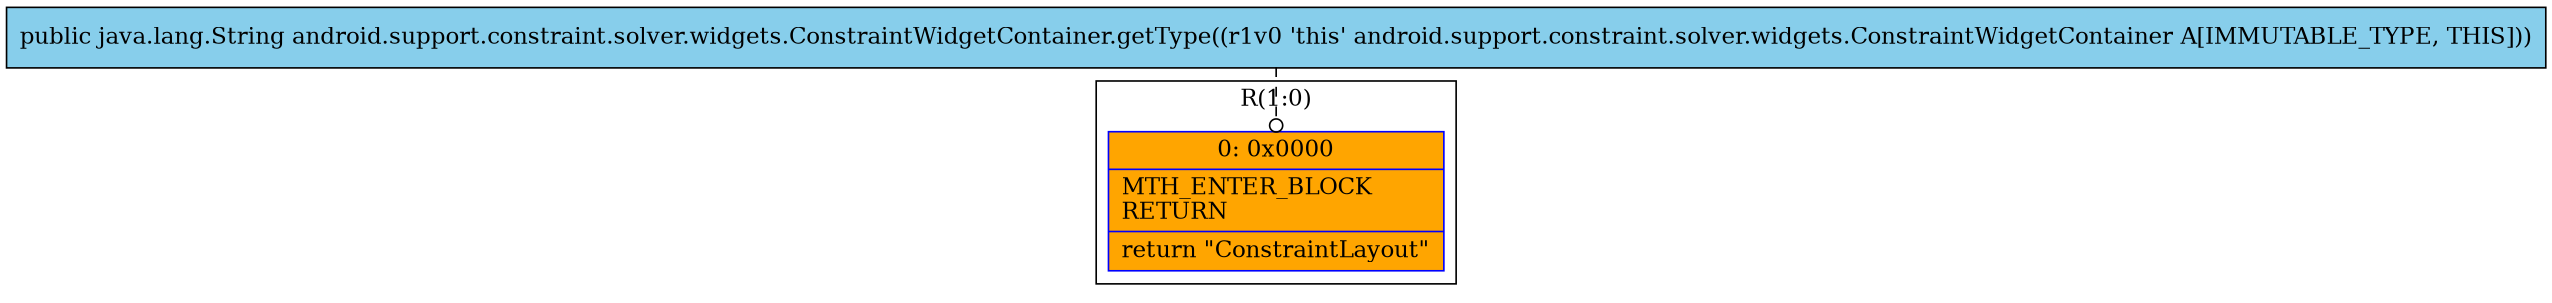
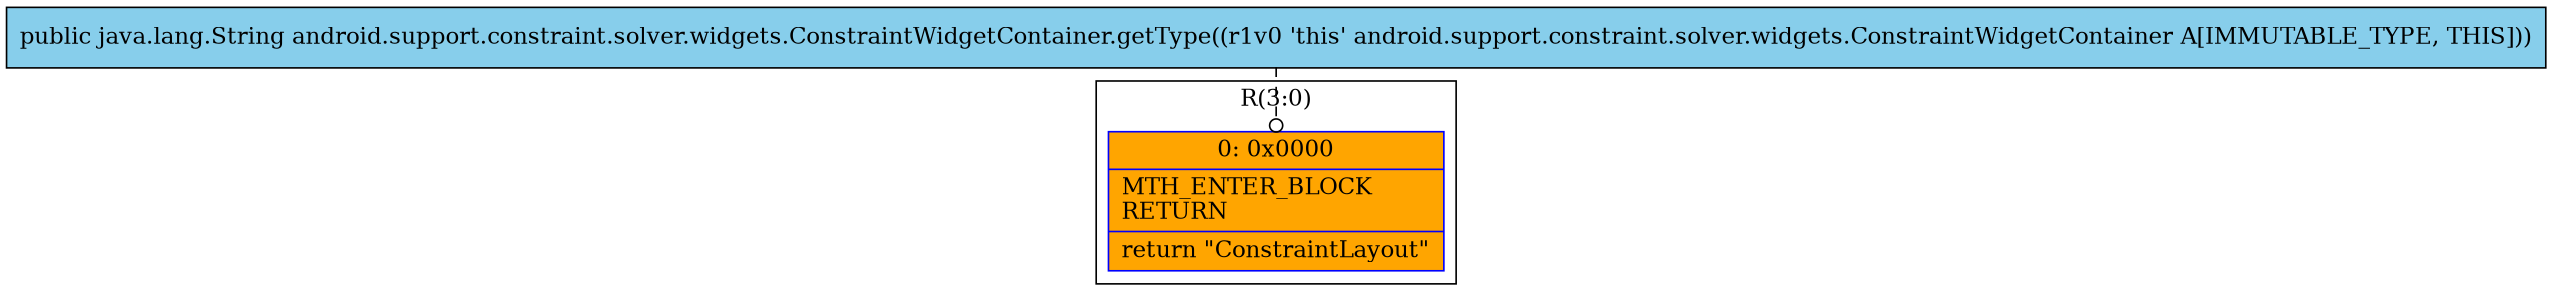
(1276, 100) -> (1276, 100)
